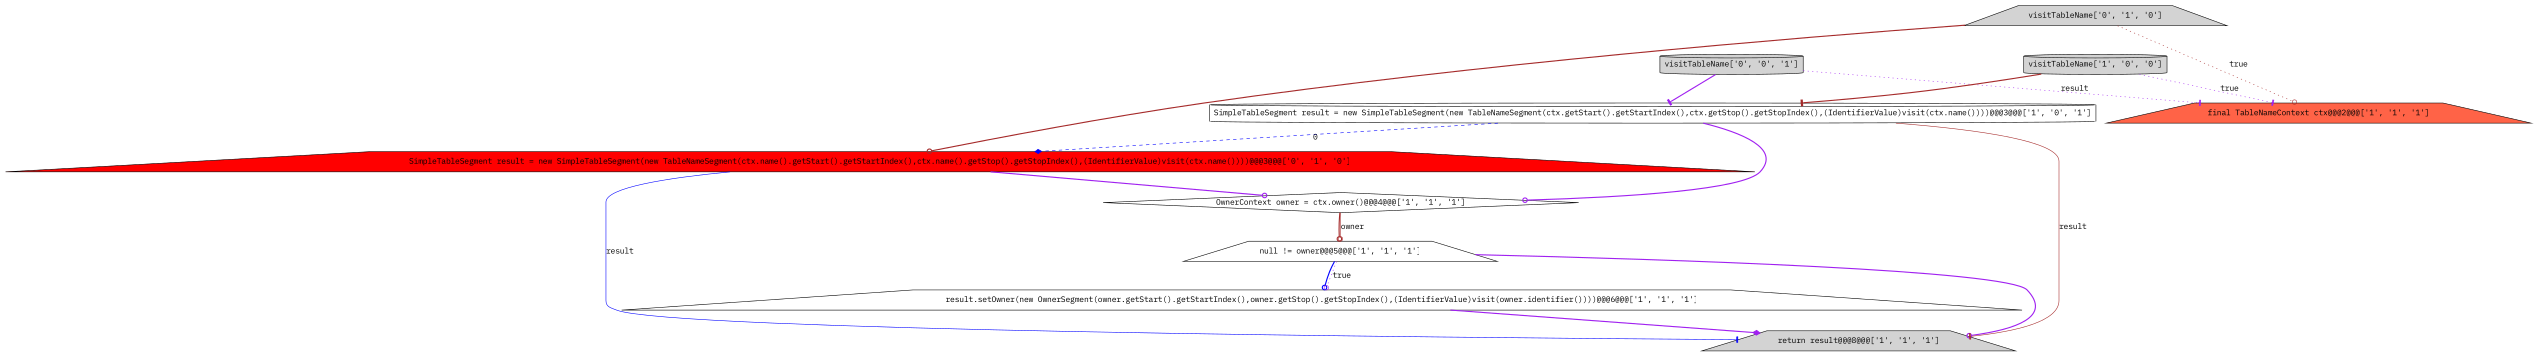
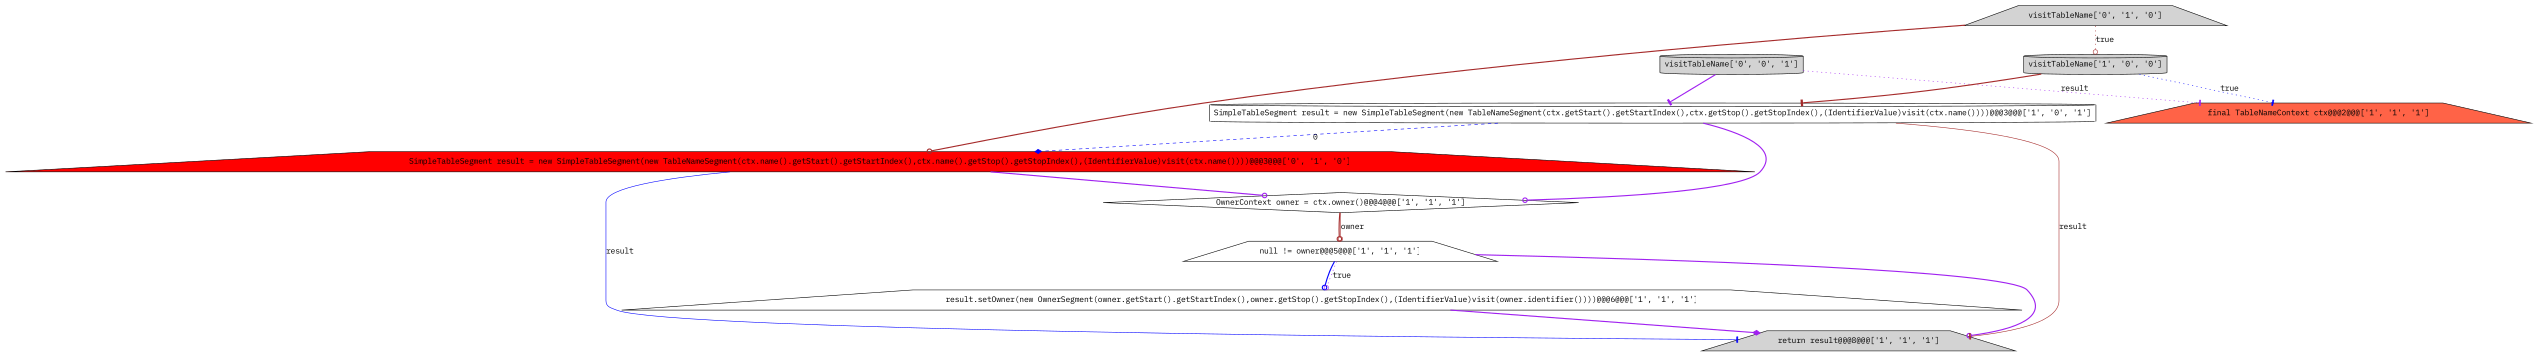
(2205, 63) -> (2095, 38)
(2205, 88) -> (2205, 88)
